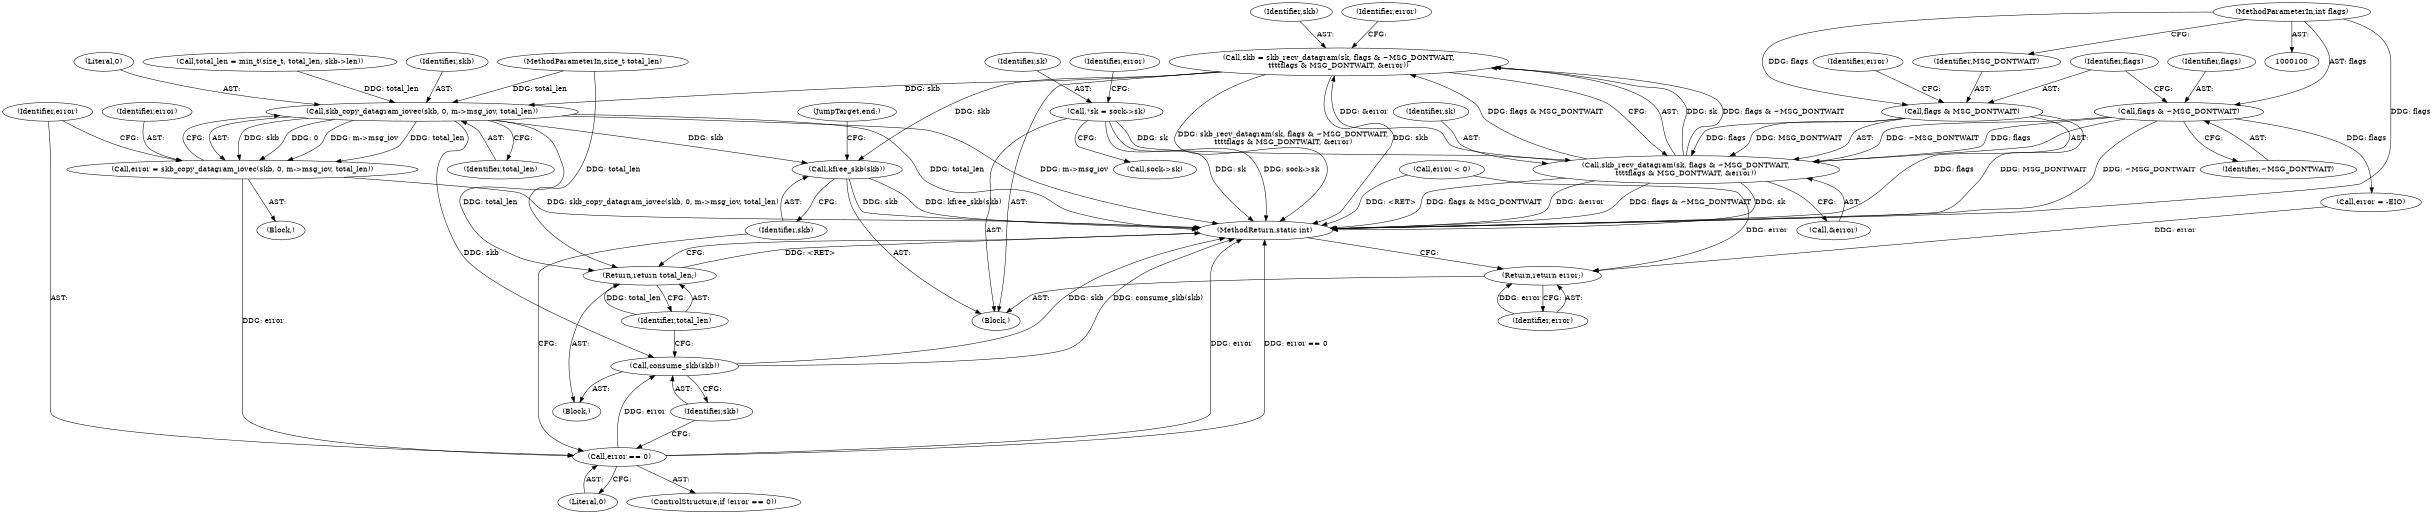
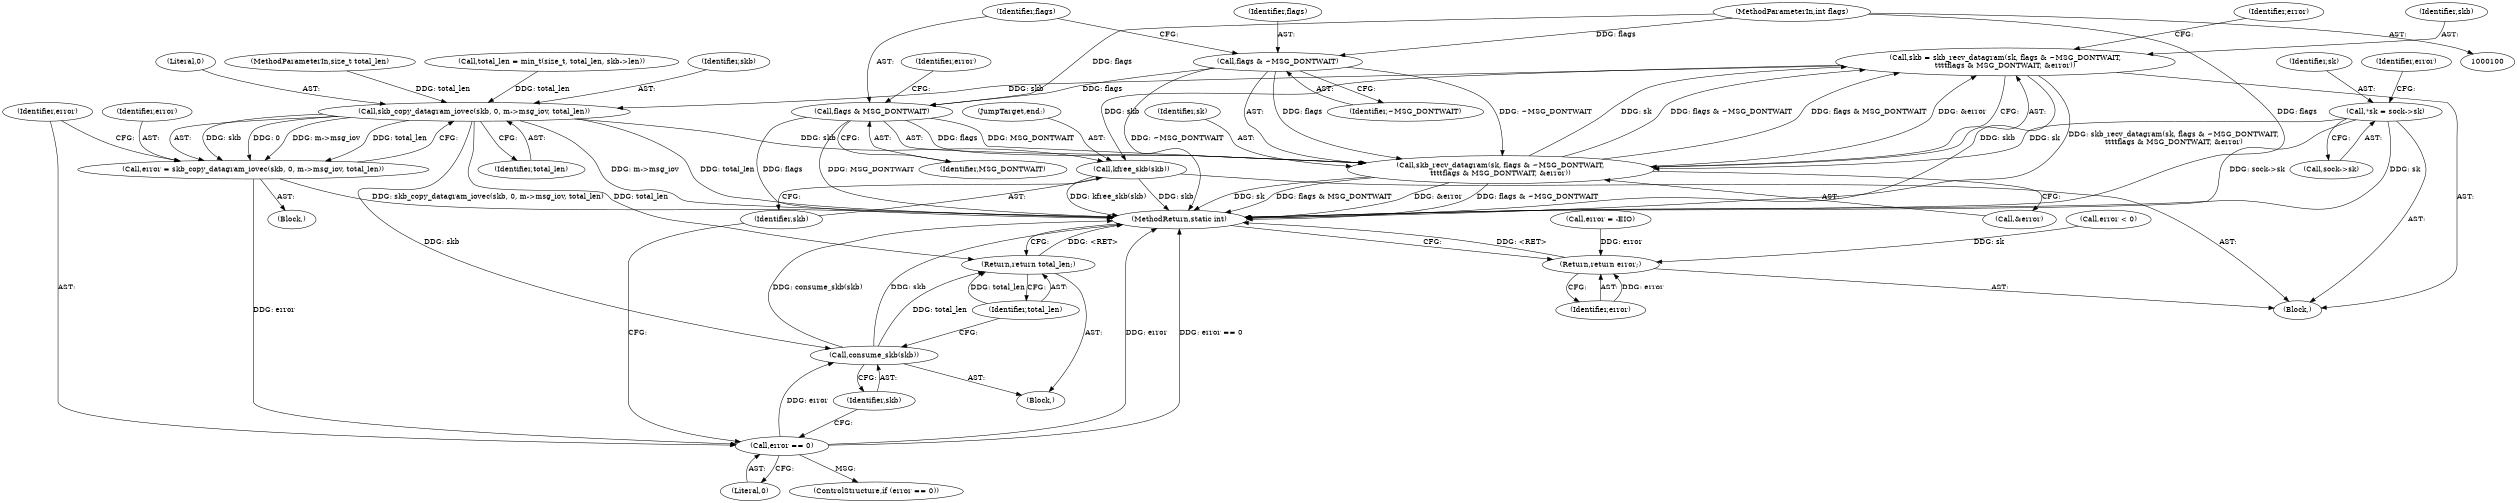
(2140, 36) -> (877, 155)
(2348, 62) -> (1616, 35)
(2317, 135) -> (1075, 87)
(858, 138) -> (1098, 138)
none -> (2356, 143)
(557, 188) -> (919, 297)
(1363, 195) -> (1407, 234)
(1767, 230) -> (1989, 242)
(683, 480) -> (847, 469)
